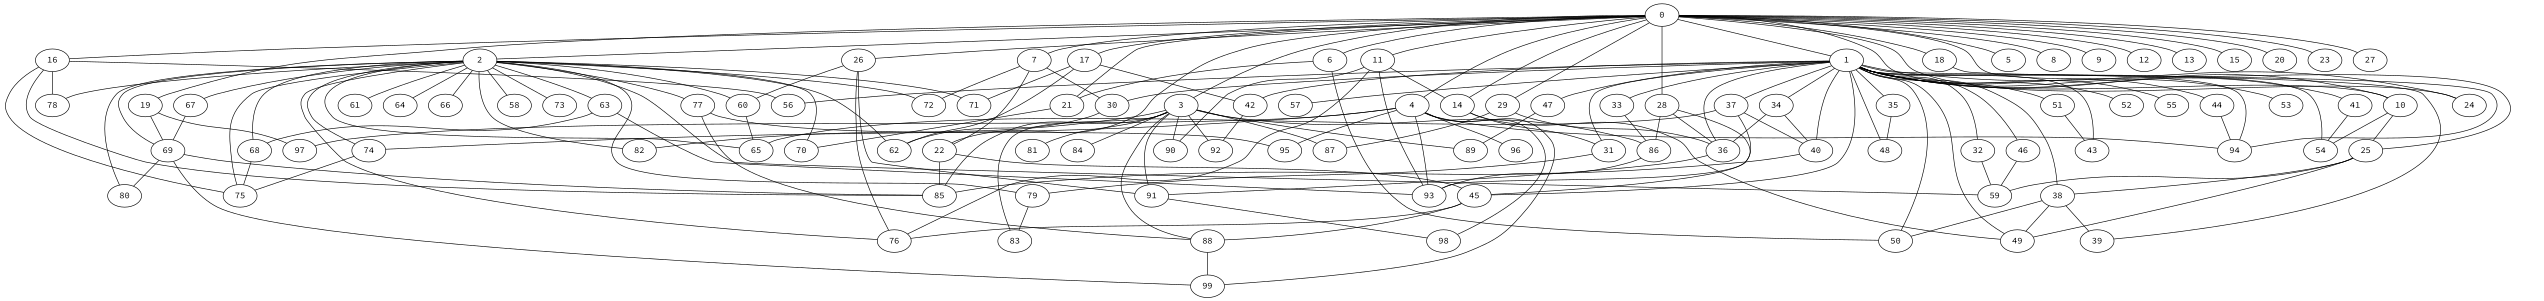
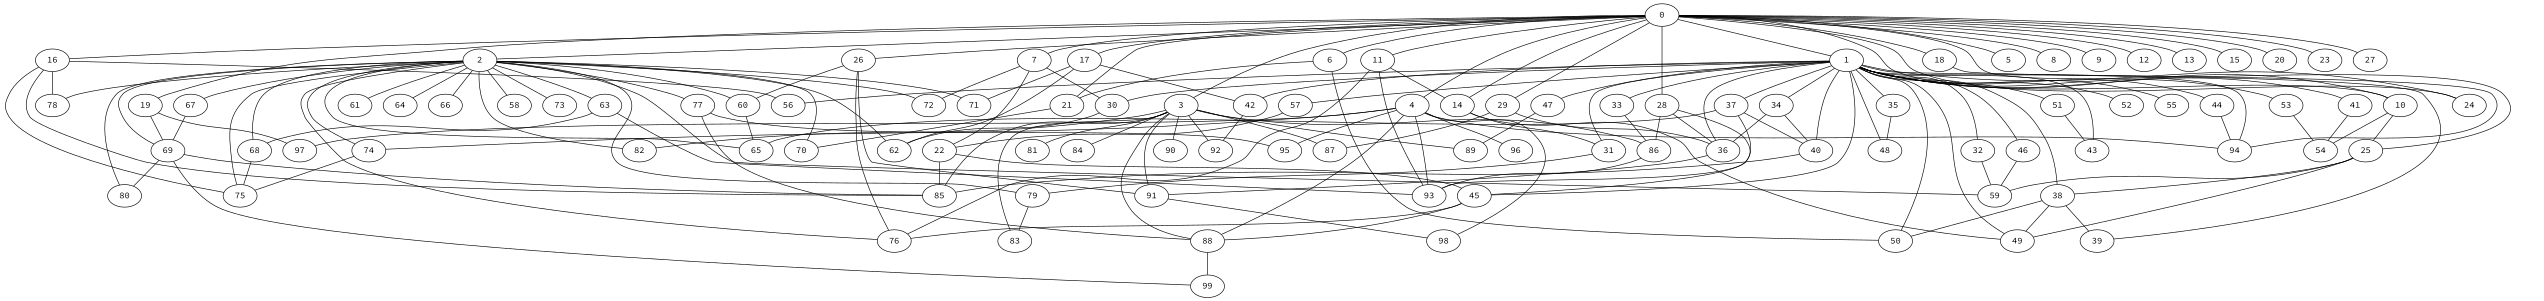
(1286, 41) -> (1194, 132)
(2109, 75) -> (2303, 128)
(1233, 92) -> none
(1486, 244) -> (1300, 195)
